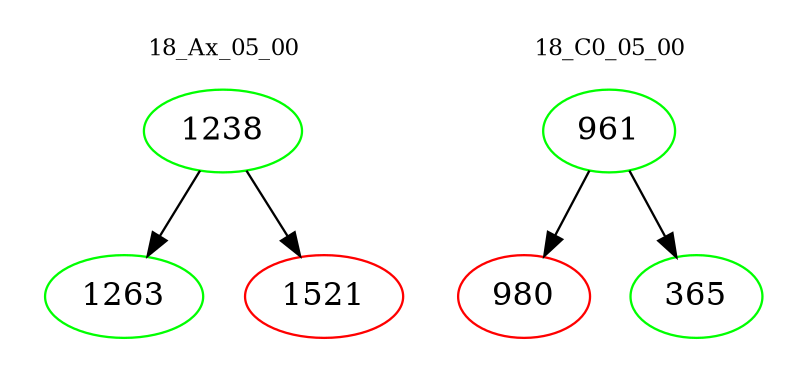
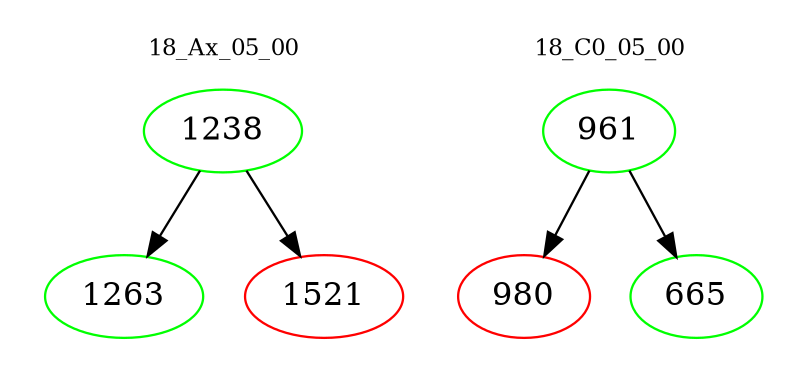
(696, 297) -> (696, 297)
